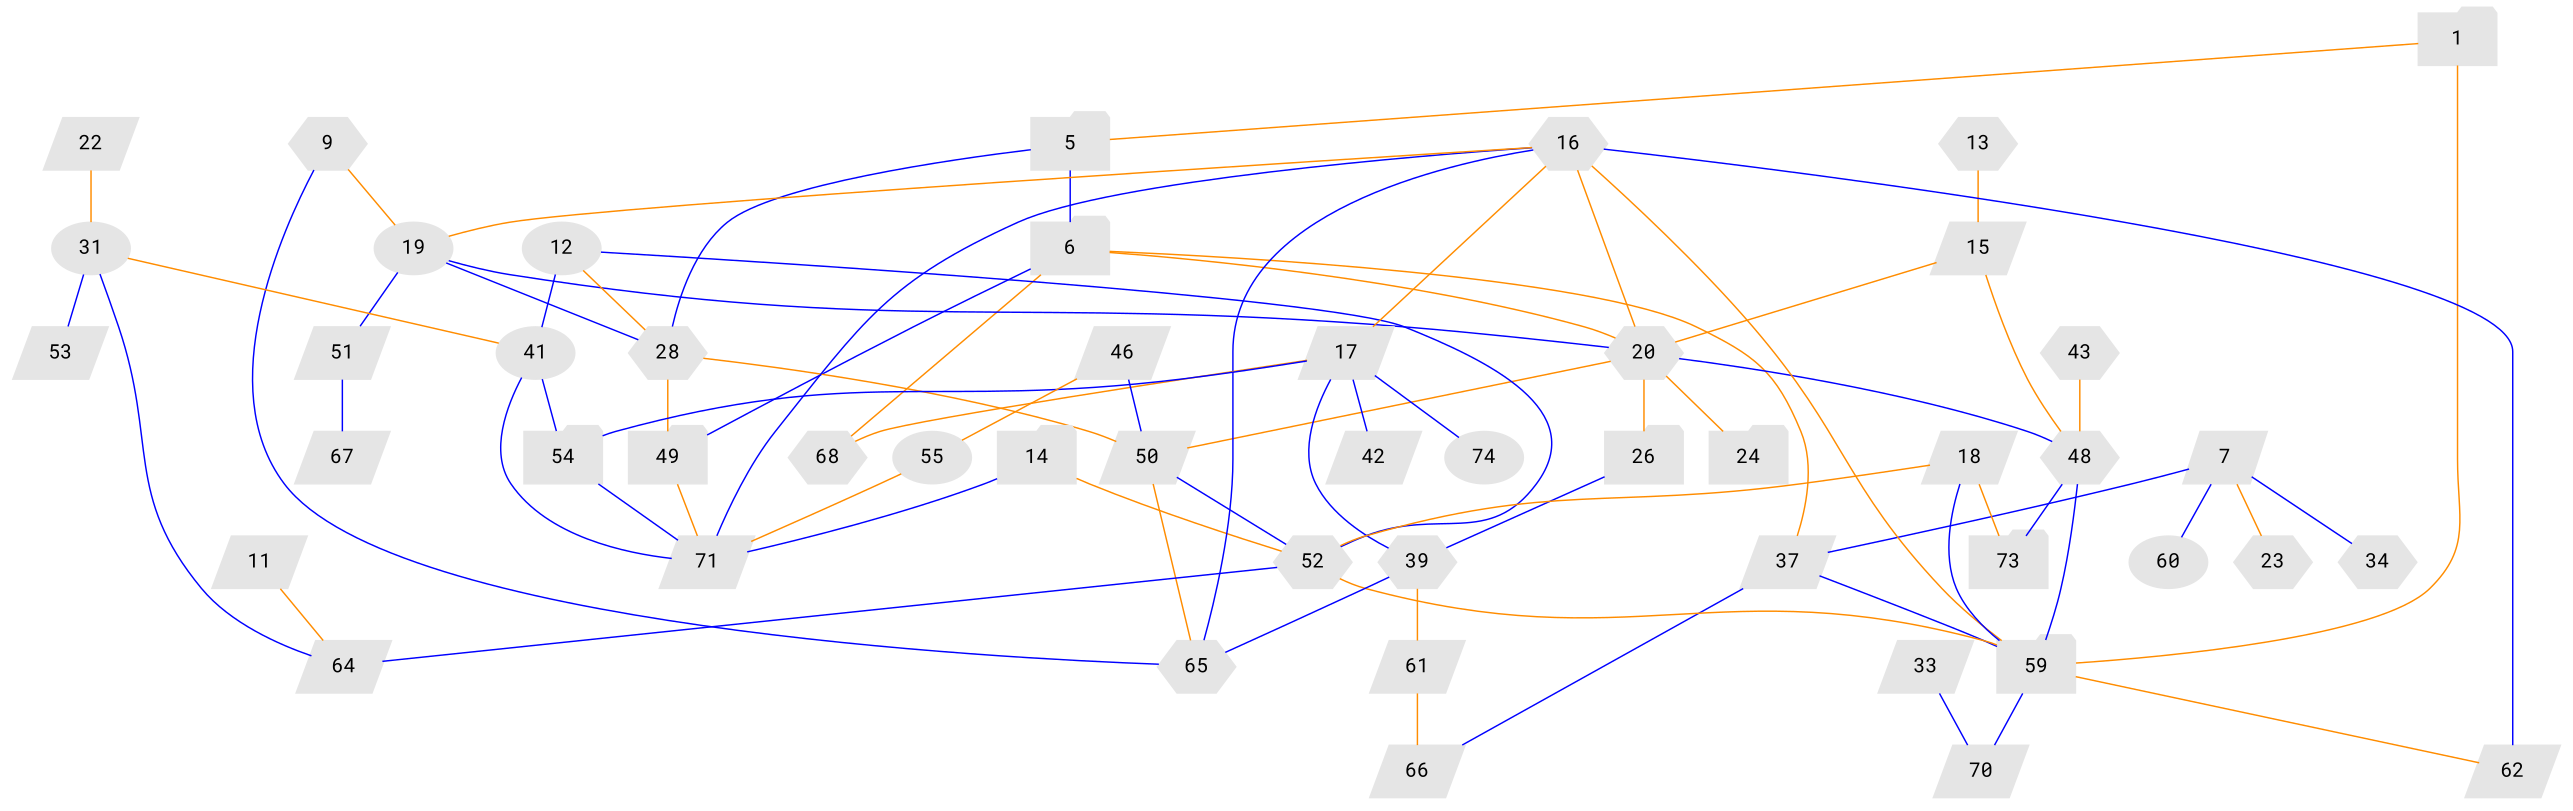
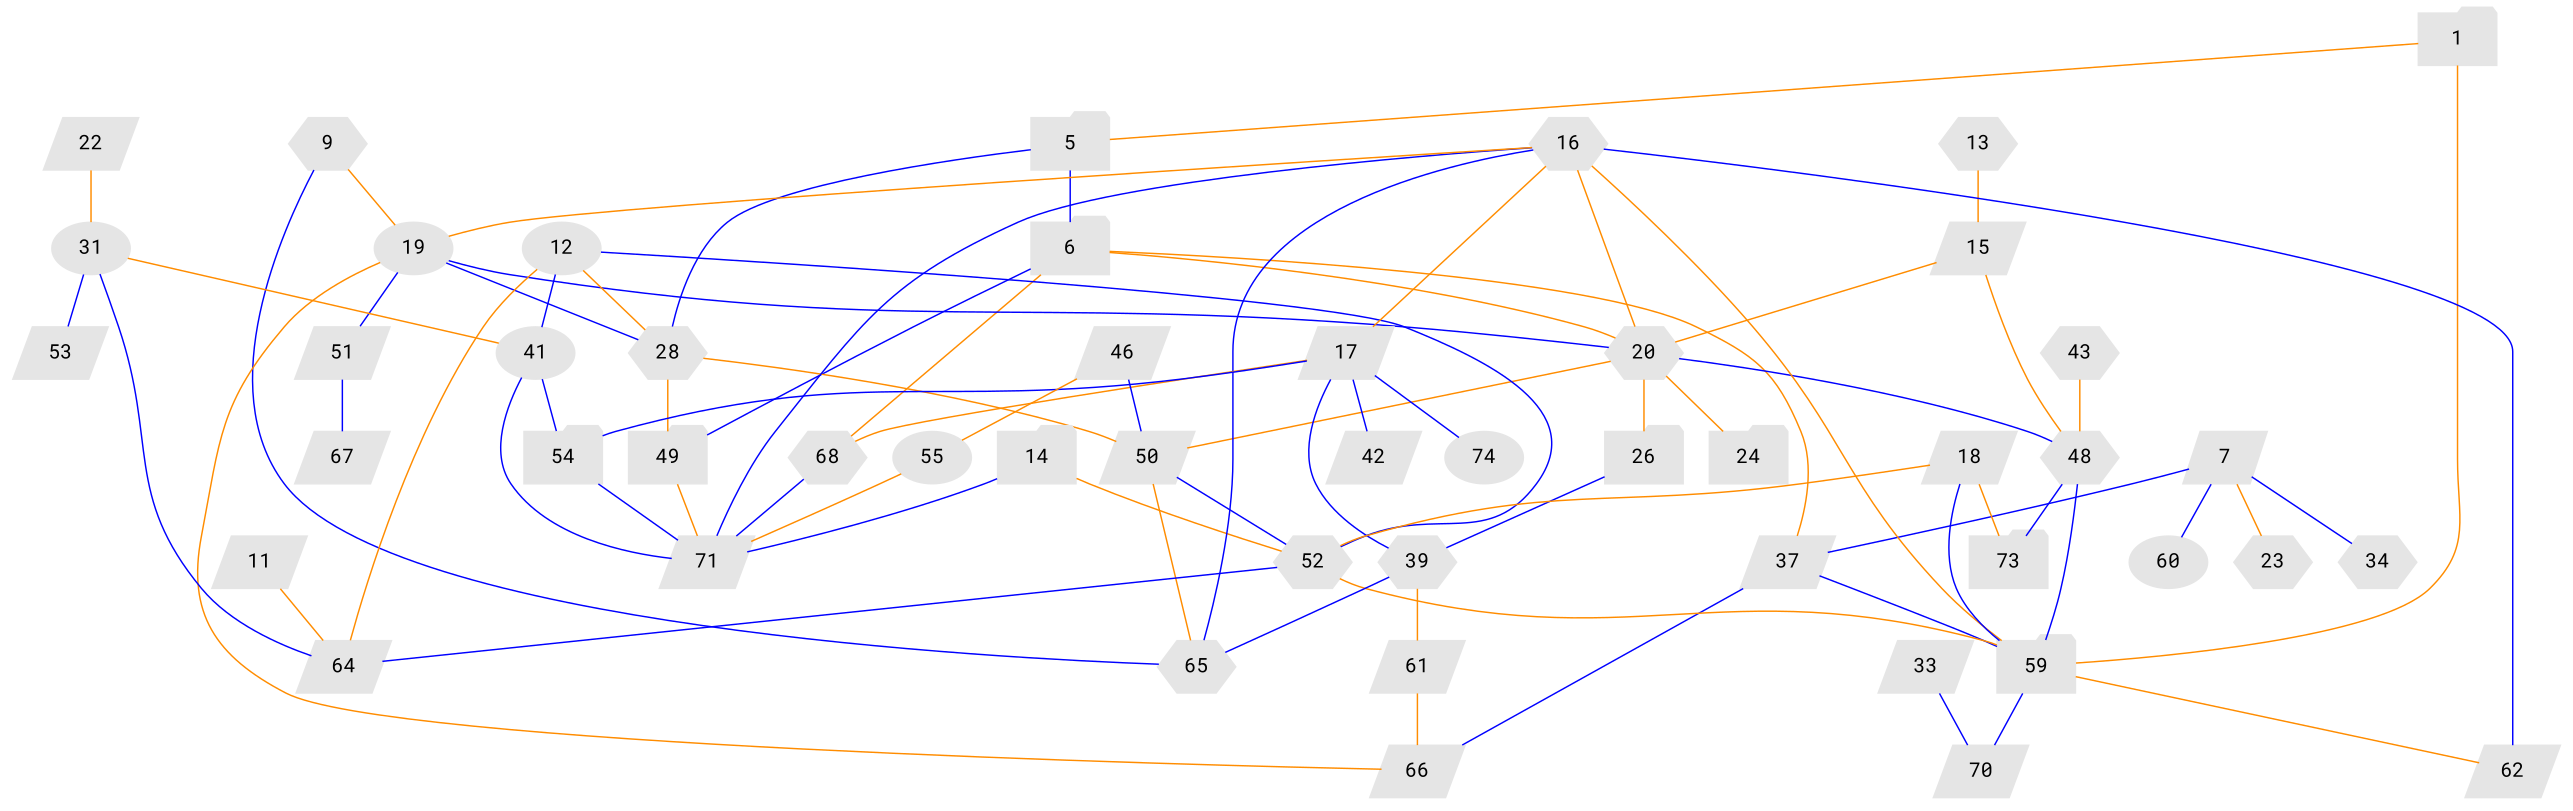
none -> (421, 442)
none -> (770, 508)
none -> (562, 733)
